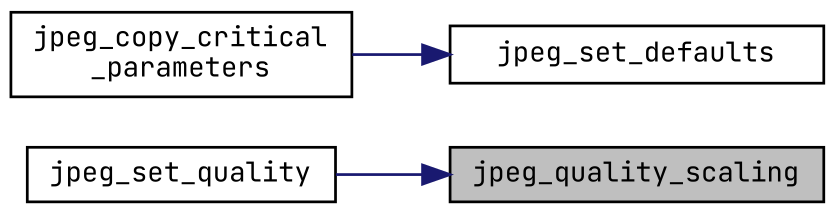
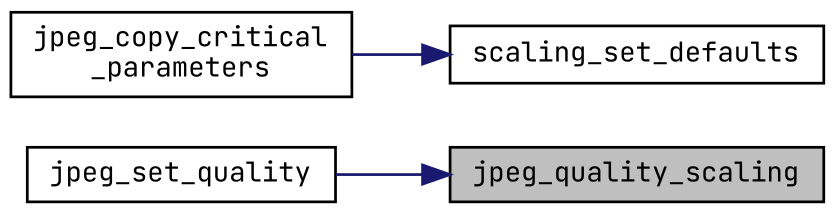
(637, 55) -> (637, 55)
